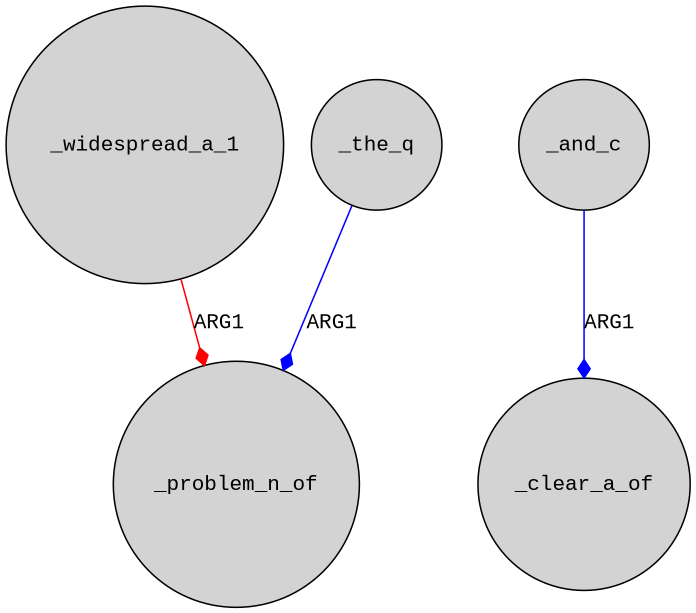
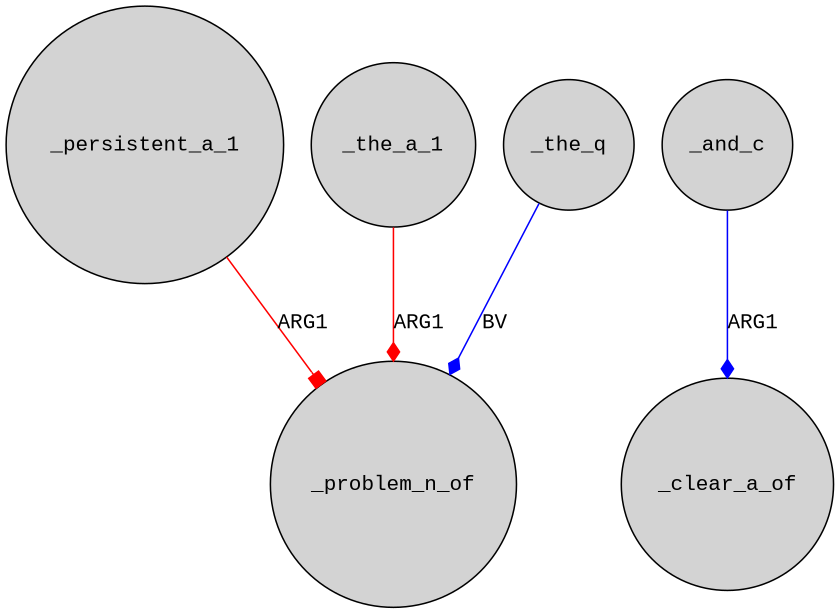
none -> (145, 145)
(145, 145) -> (393, 145)
(332, 323) -> (495, 323)
